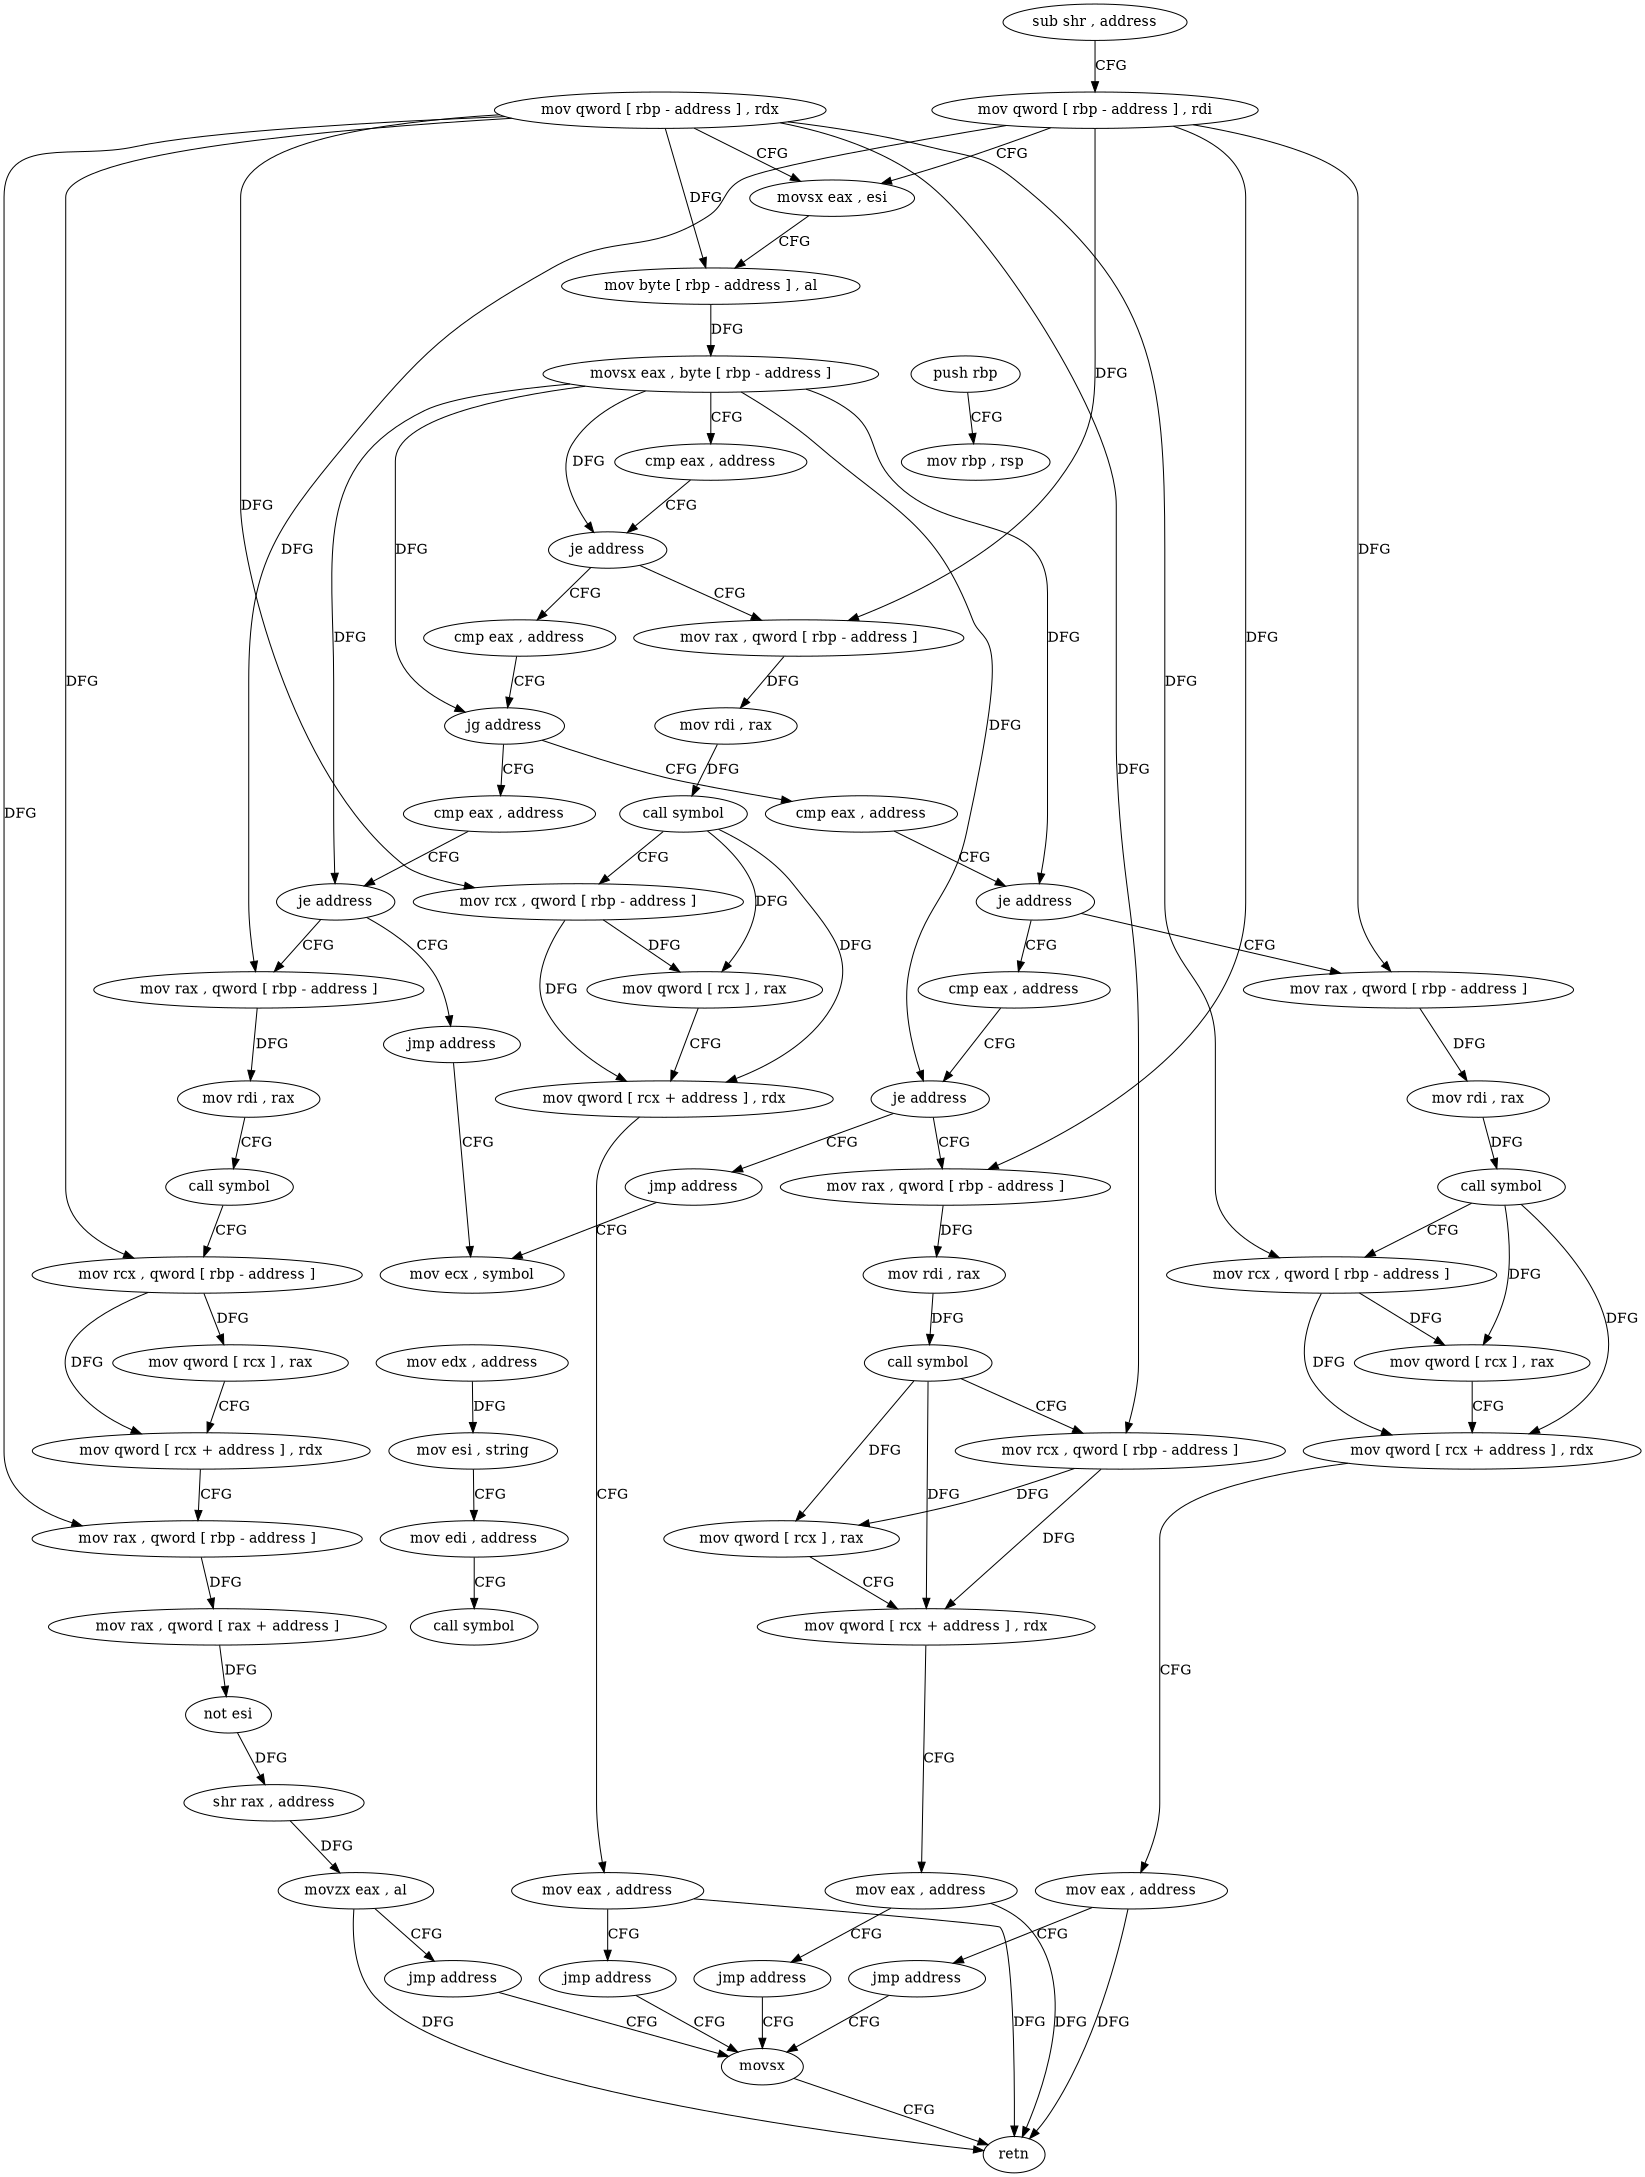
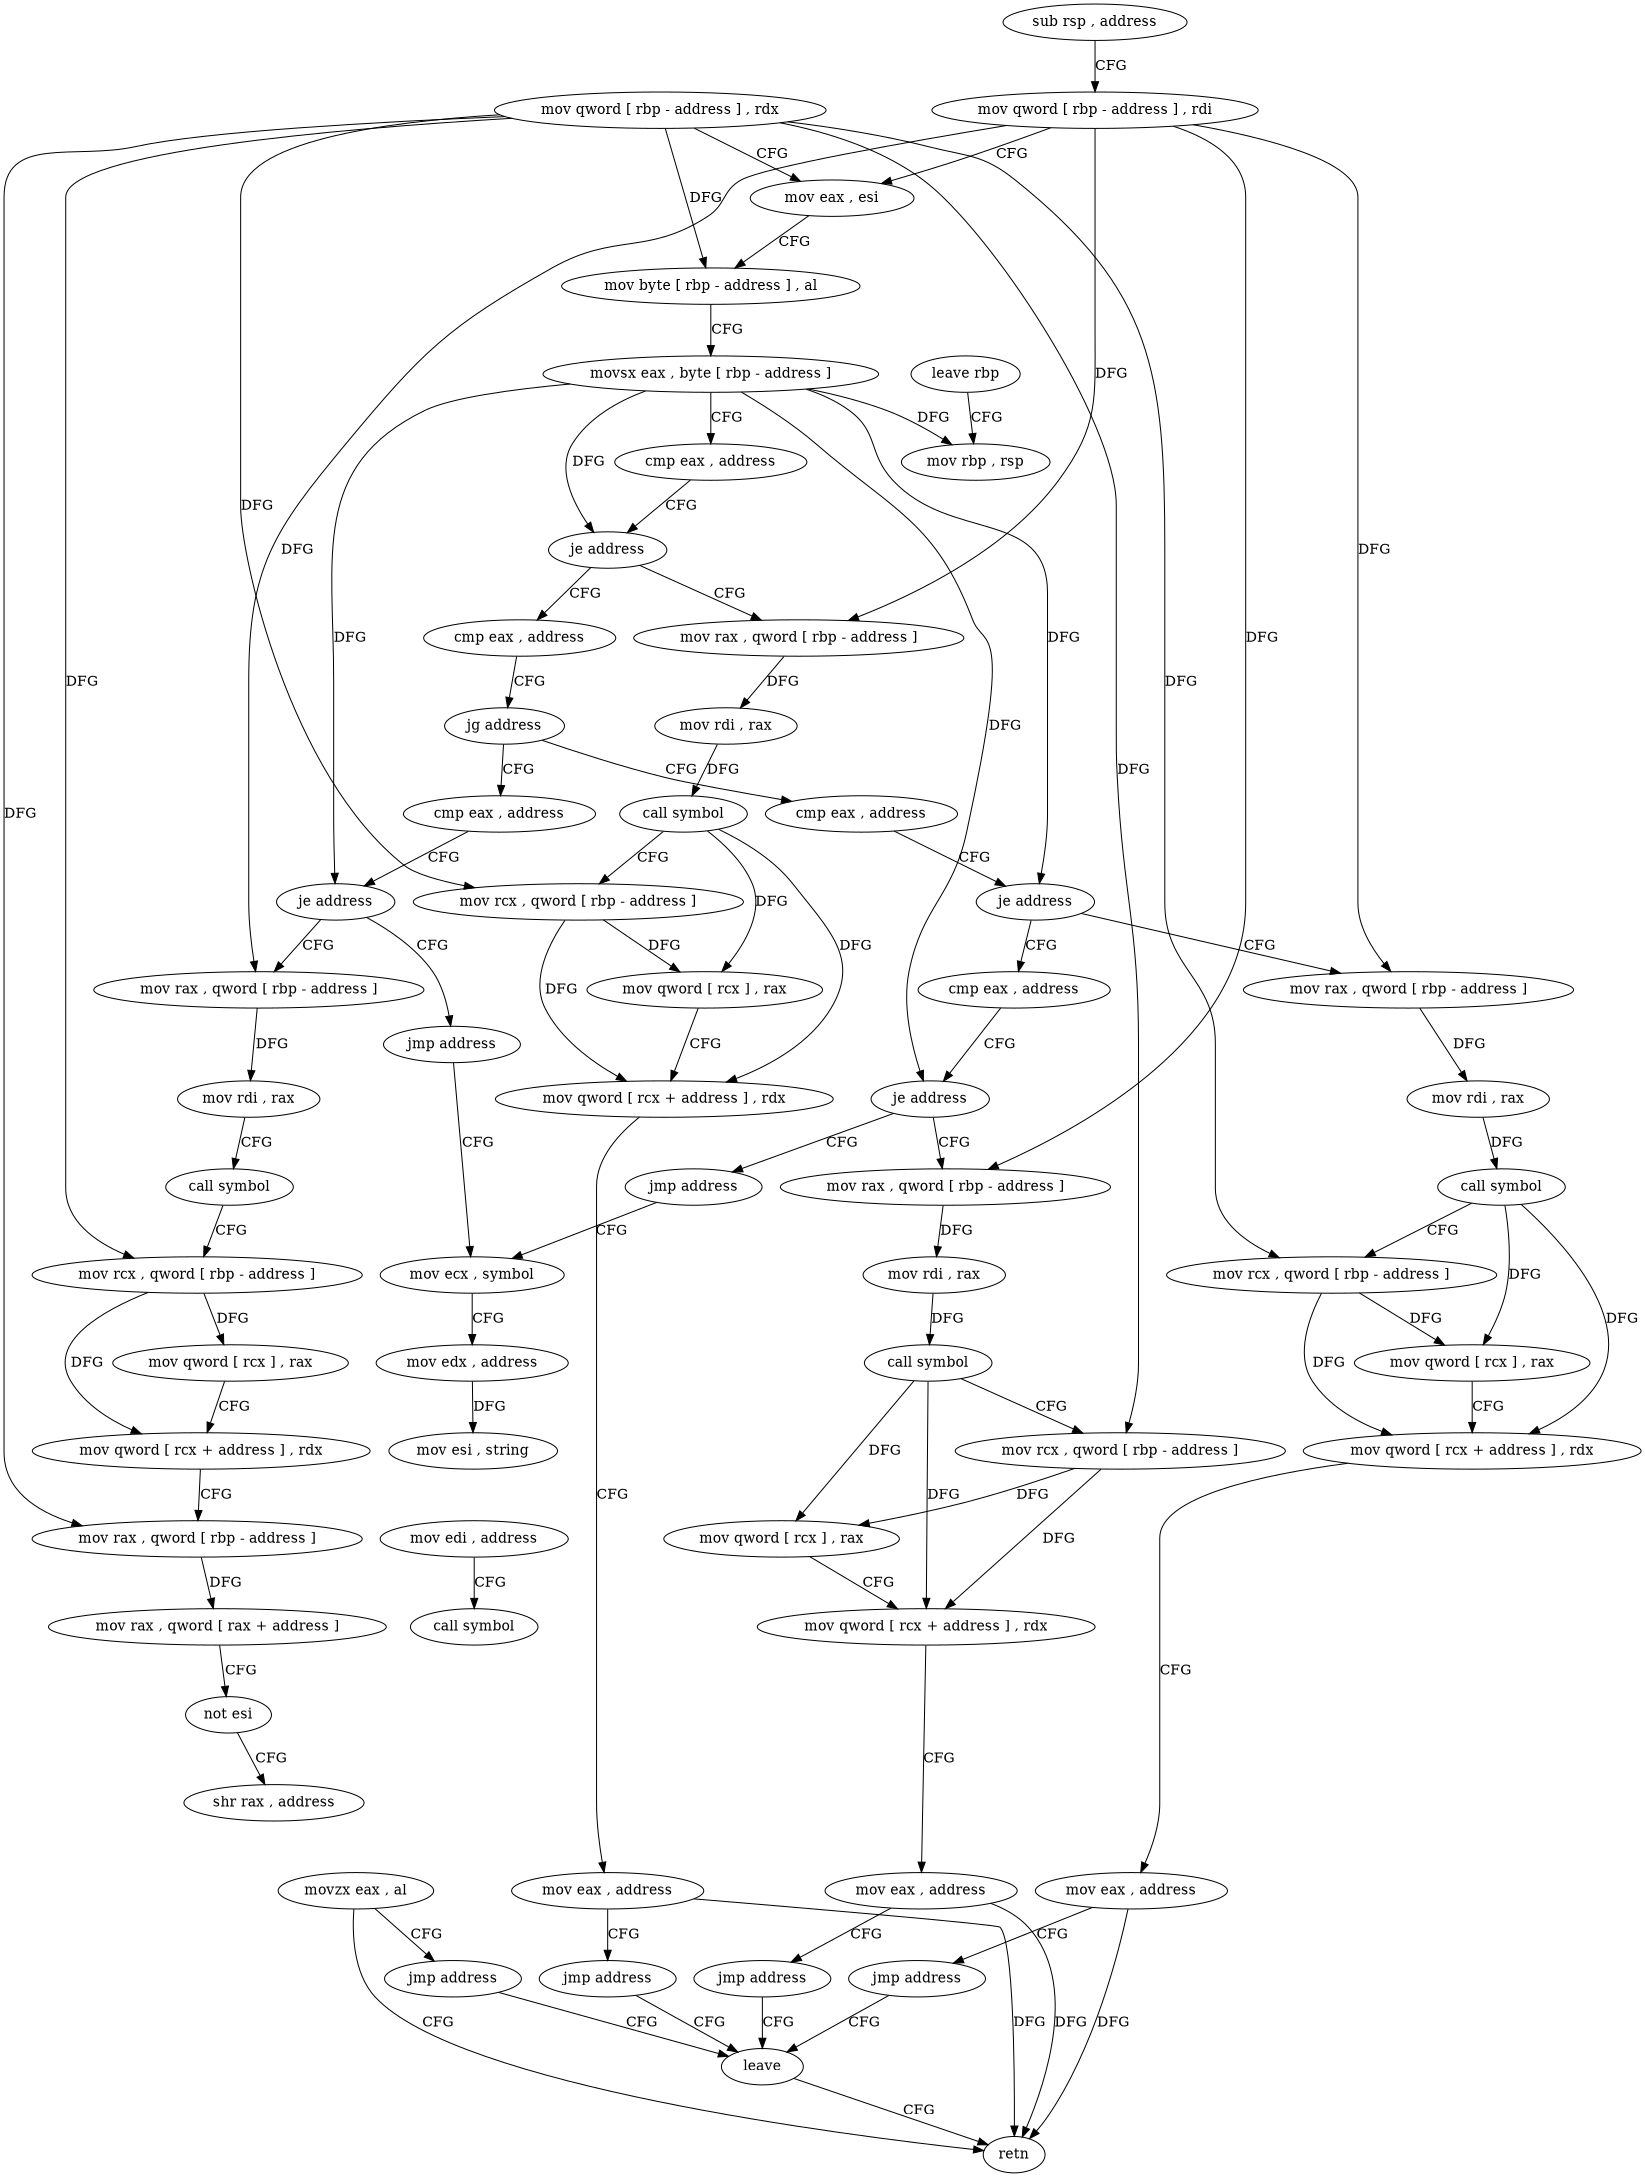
(1095, 22) -> (1095, 22)
(832, 198) -> (832, 198)
(727, 330) -> (727, 330)
(966, 374) -> (966, 374)
(395, 492) -> (878, 407)
none -> (472, 1314)
(474, 1490) -> none
(241, 1671) -> (241, 1671)
(271, 1759) -> (271, 1759)
(311, 1843) -> none
(438, 2023) -> (438, 2023)
(762, 2067) -> (762, 2067)
